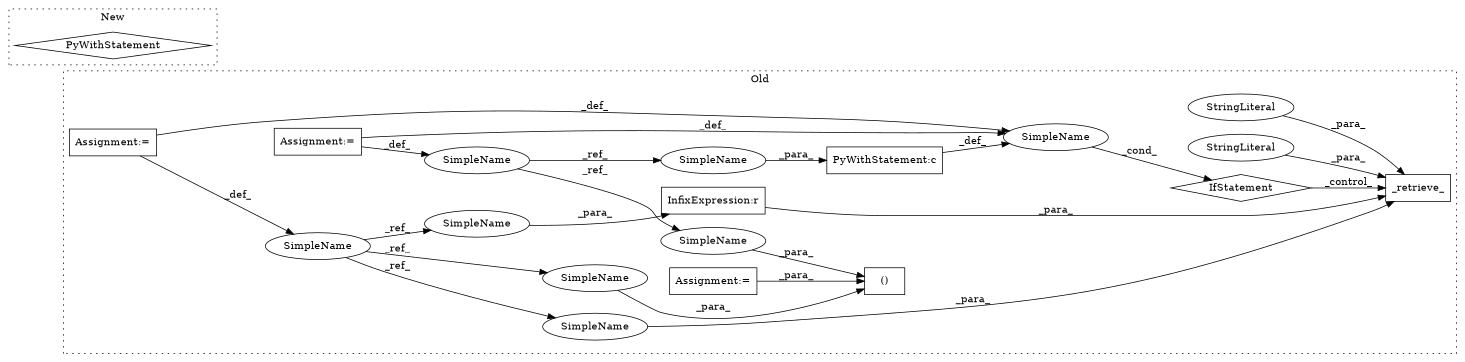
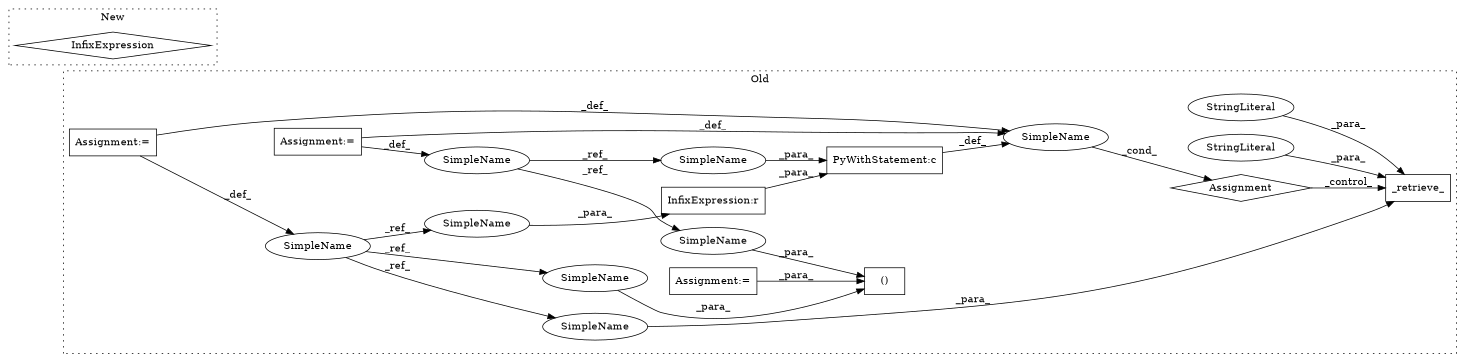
(113, 45) -> (113, 45)
(1241, 188) -> (1241, 188)
(1072, 216) -> (792, 182)
